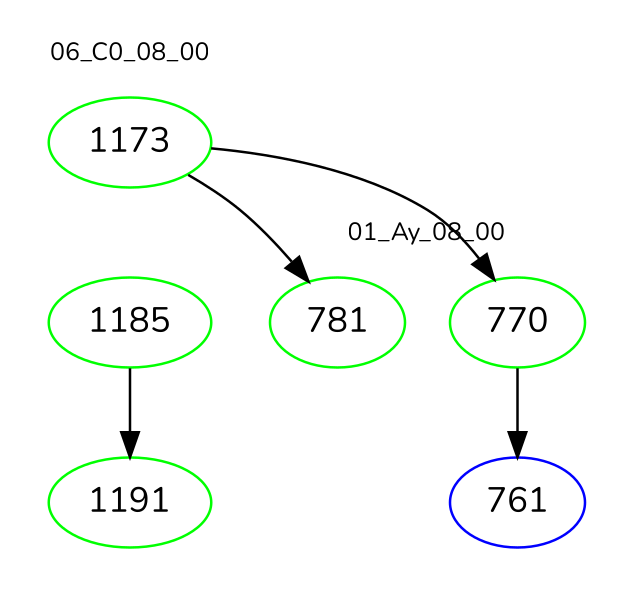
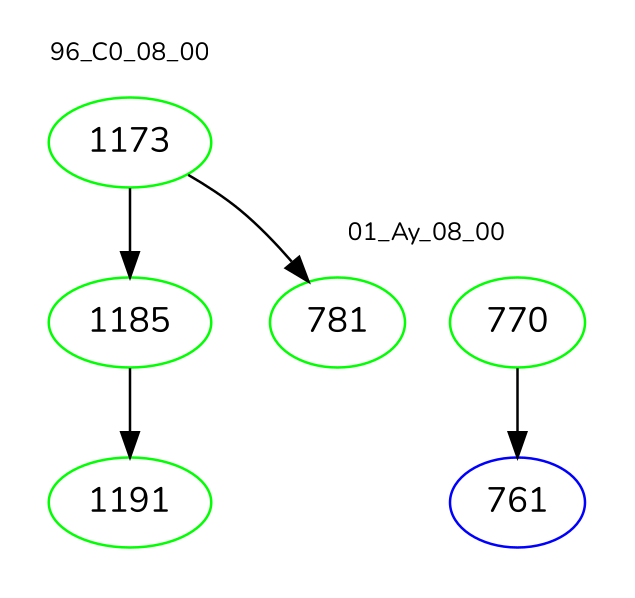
(130, 54) -> (130, 54)
(357, 178) -> (130, 220)
